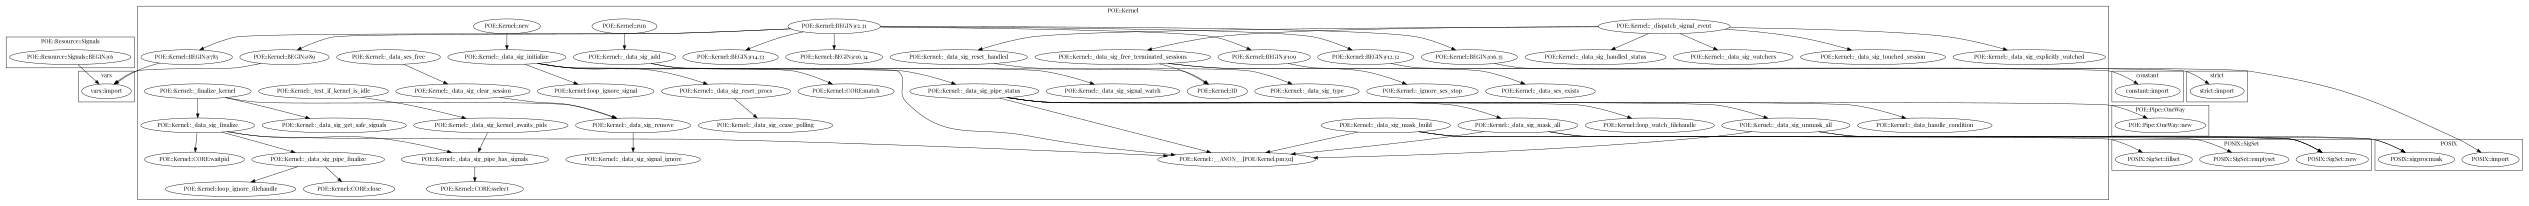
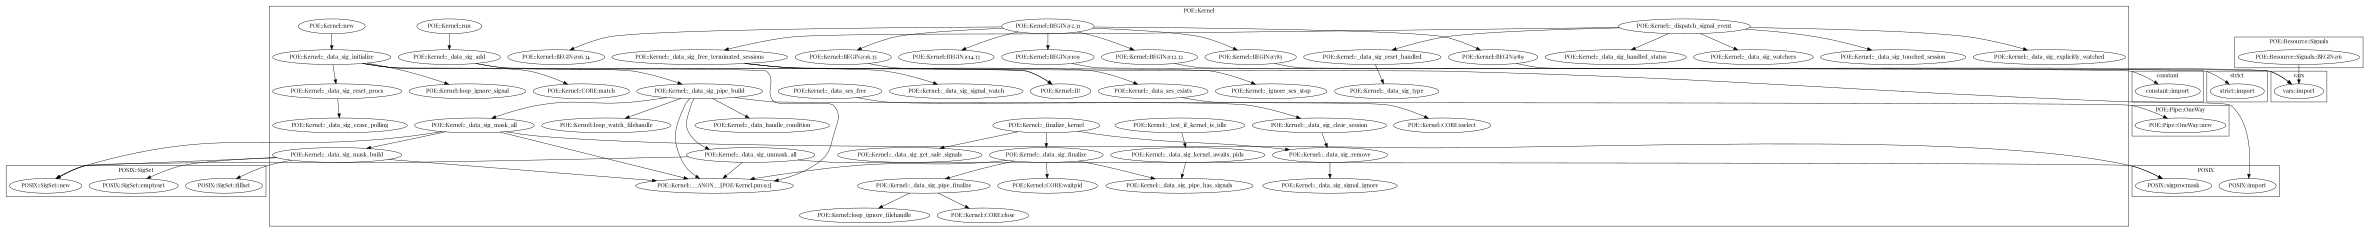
(974, 91) -> (700, 91)
none -> (408, 140)
(475, 172) -> (1304, 103)
